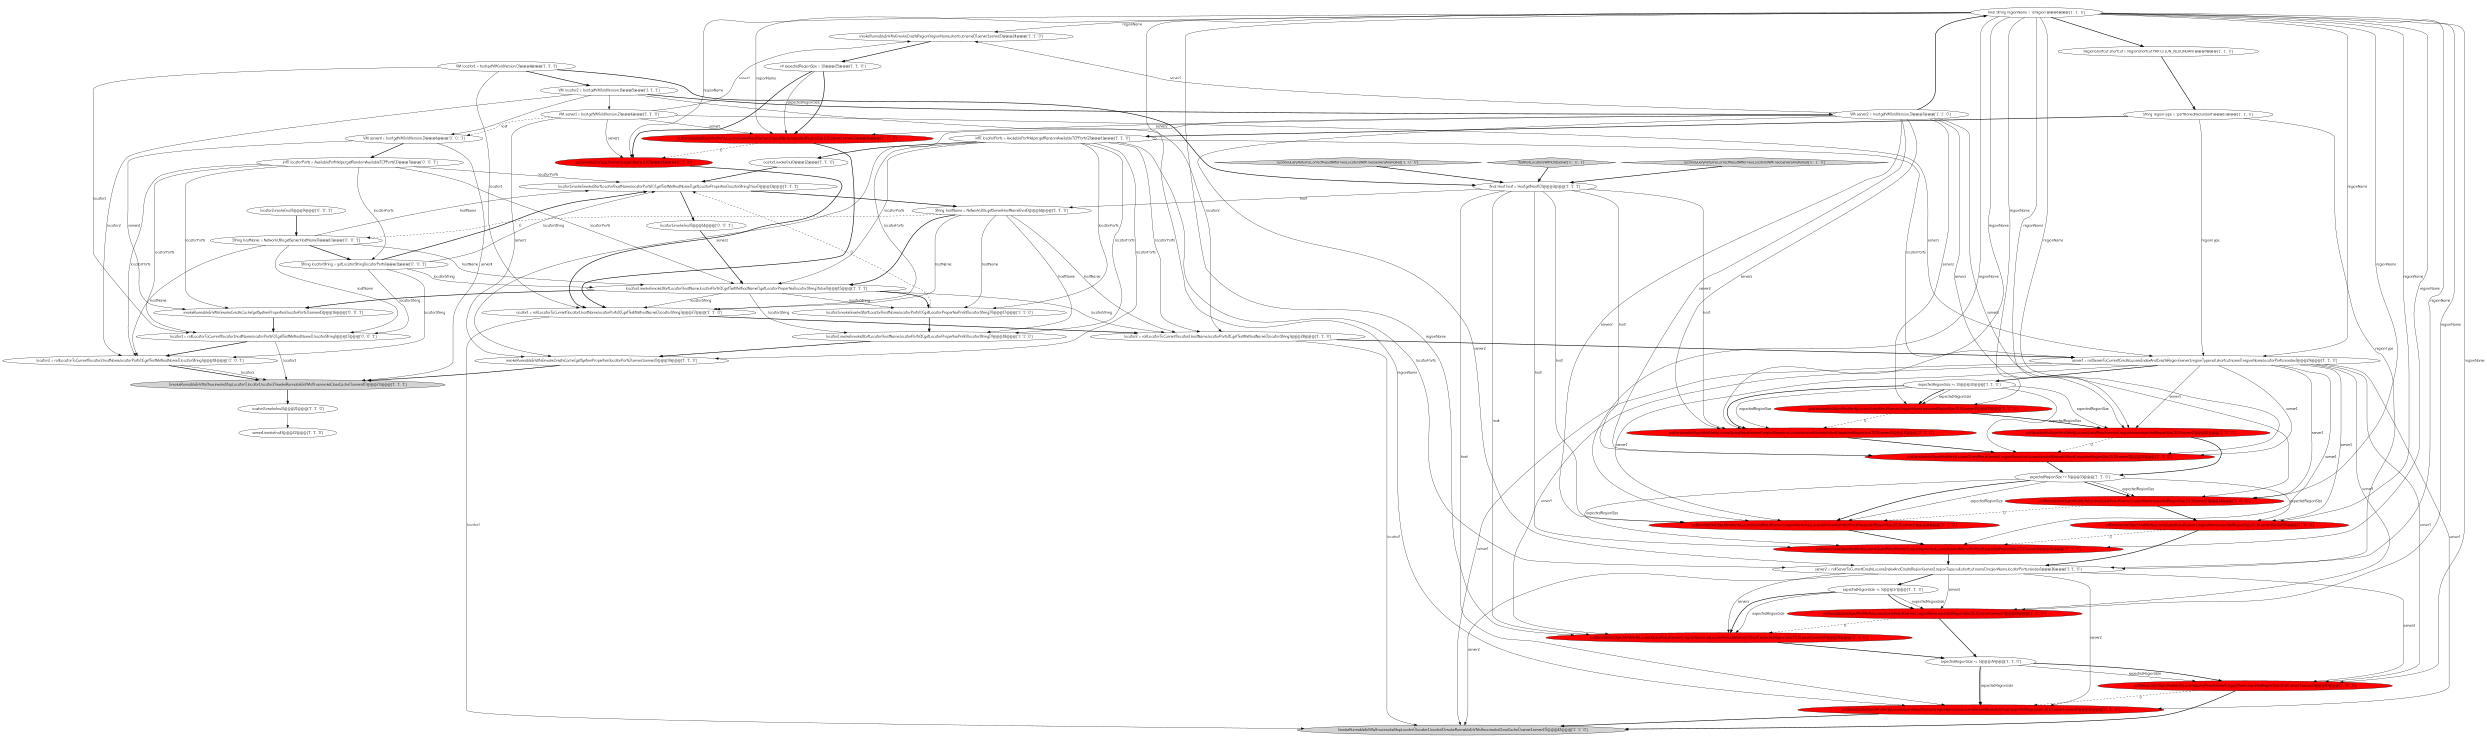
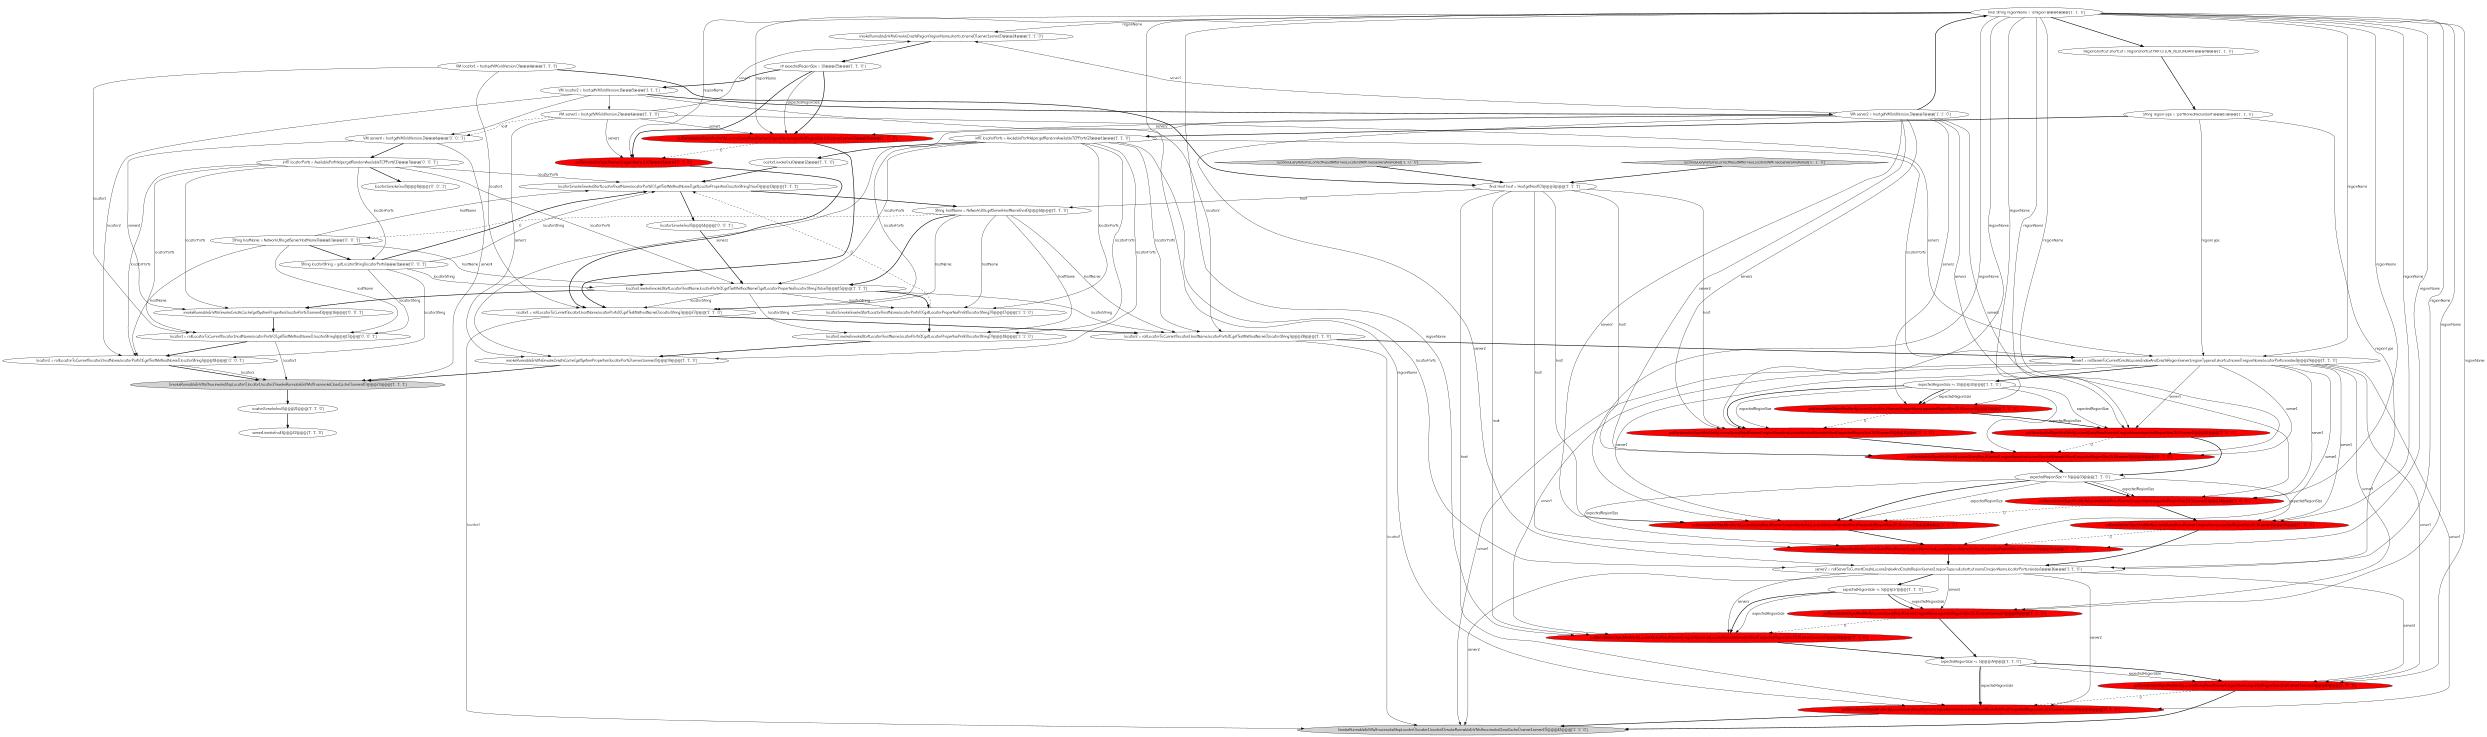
(556, 78) -> (724, 83)
(1551, 163) -> none
none -> (410, 187)
(296, 211) -> none
(288, 420) -> (288, 420)
